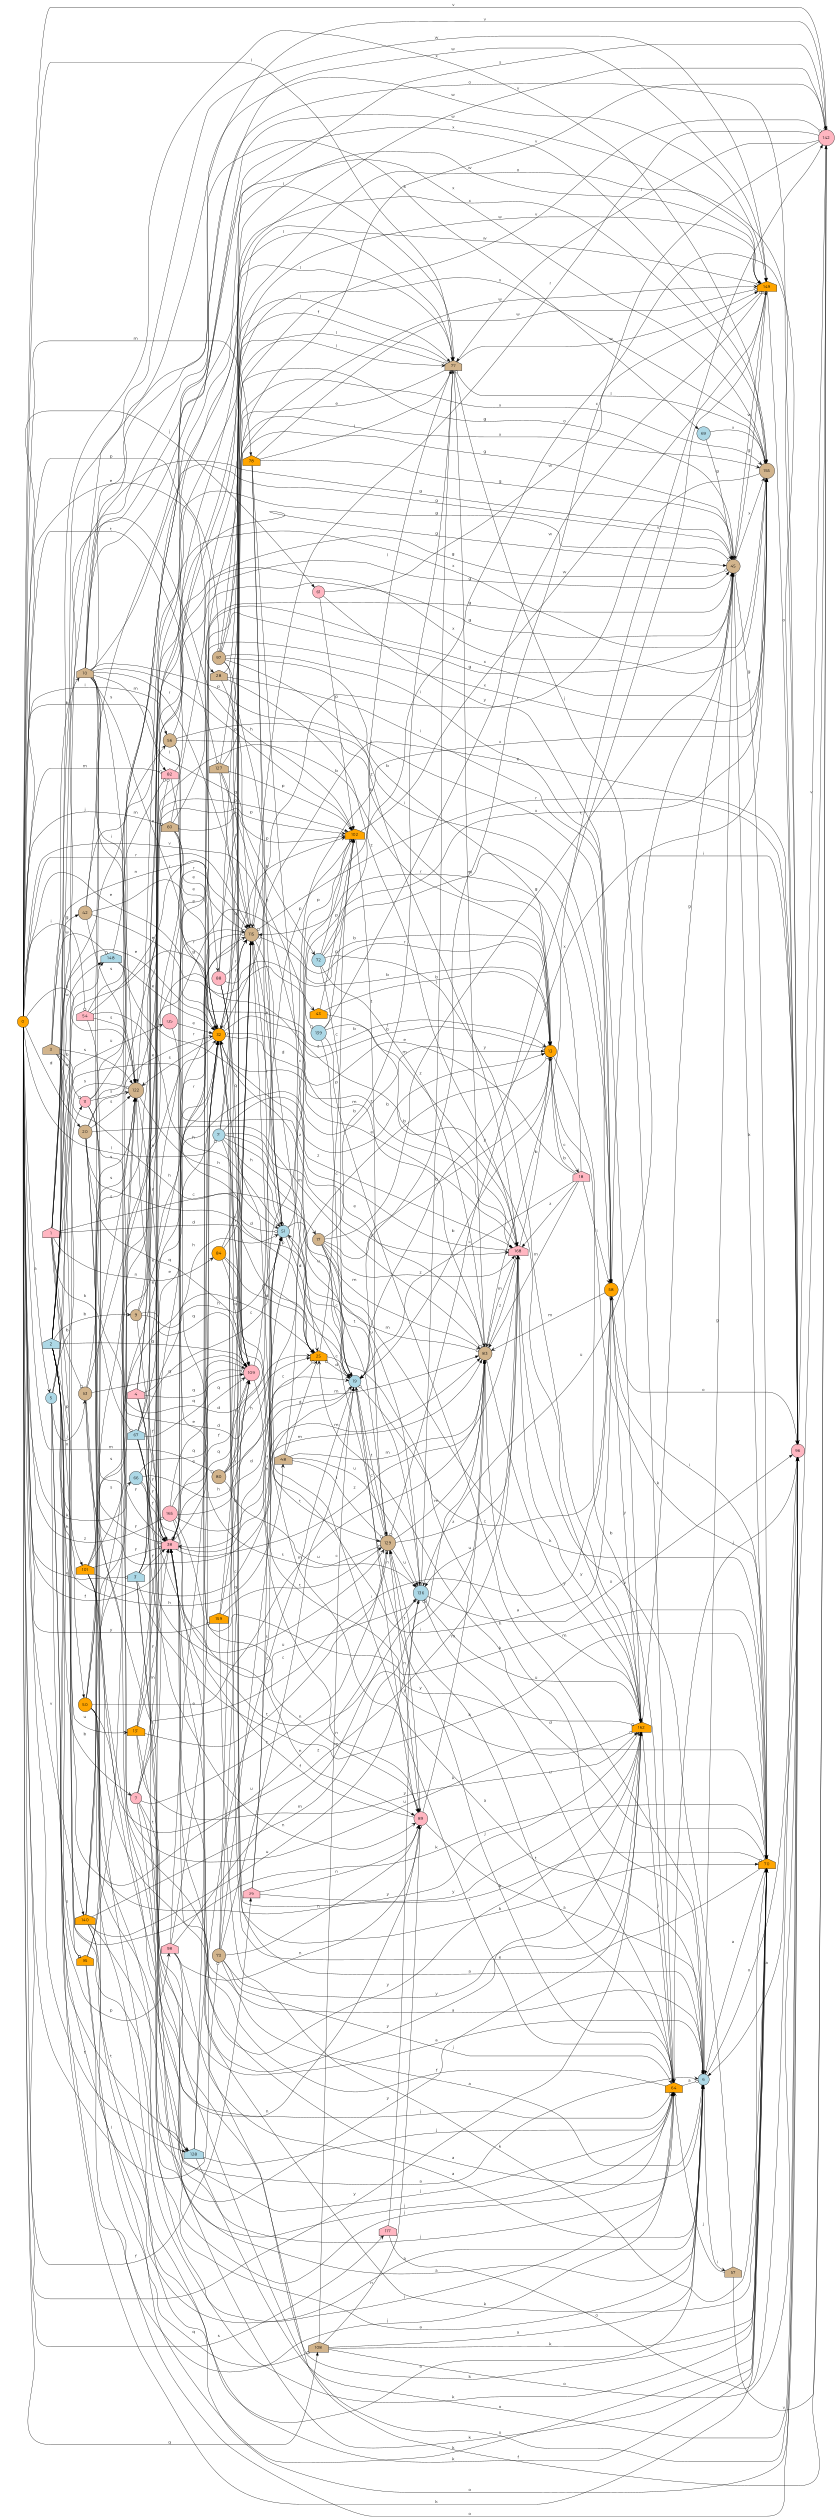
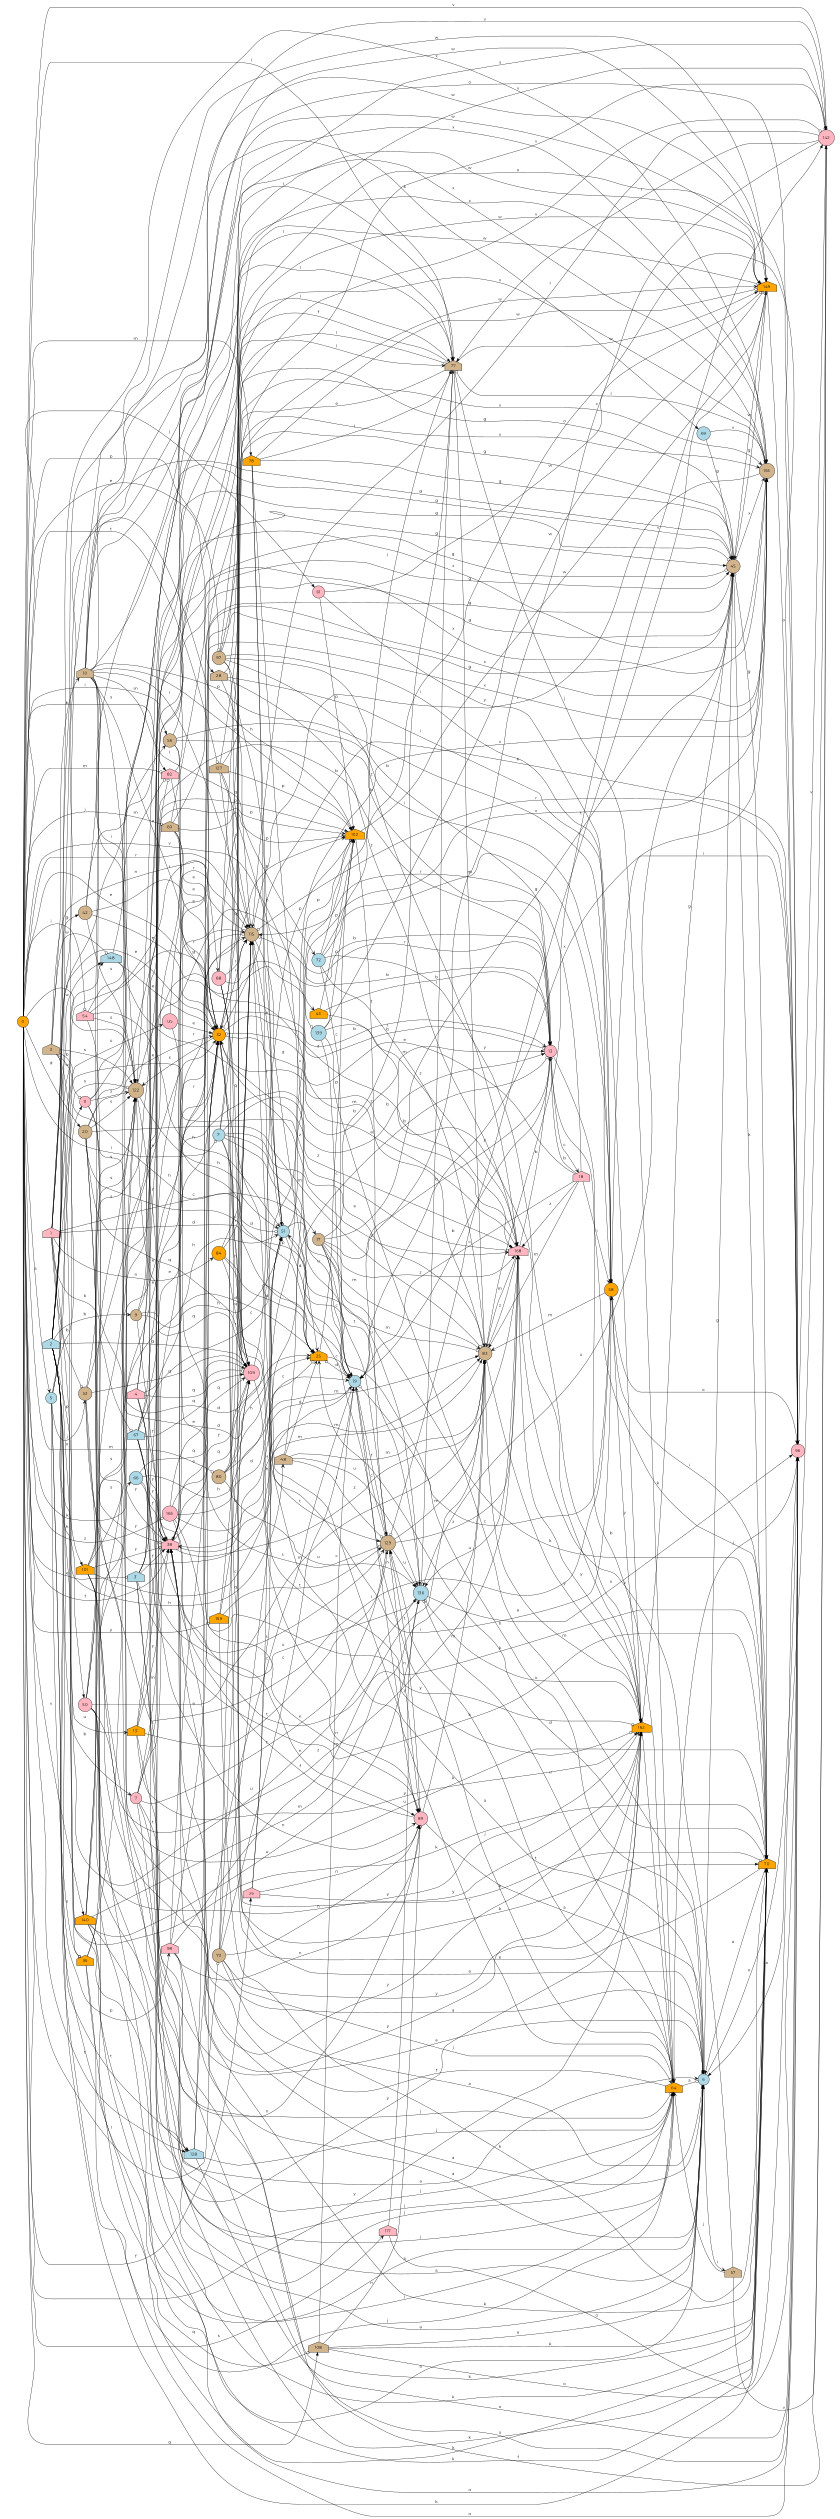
(550, 1051) -> (550, 1051)
(261, 1176) -> (234, 1252)
(85, 1705) -> (85, 1705)
